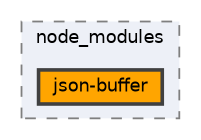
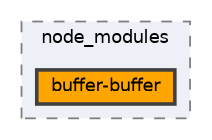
(100, 87) -> (106, 87)
